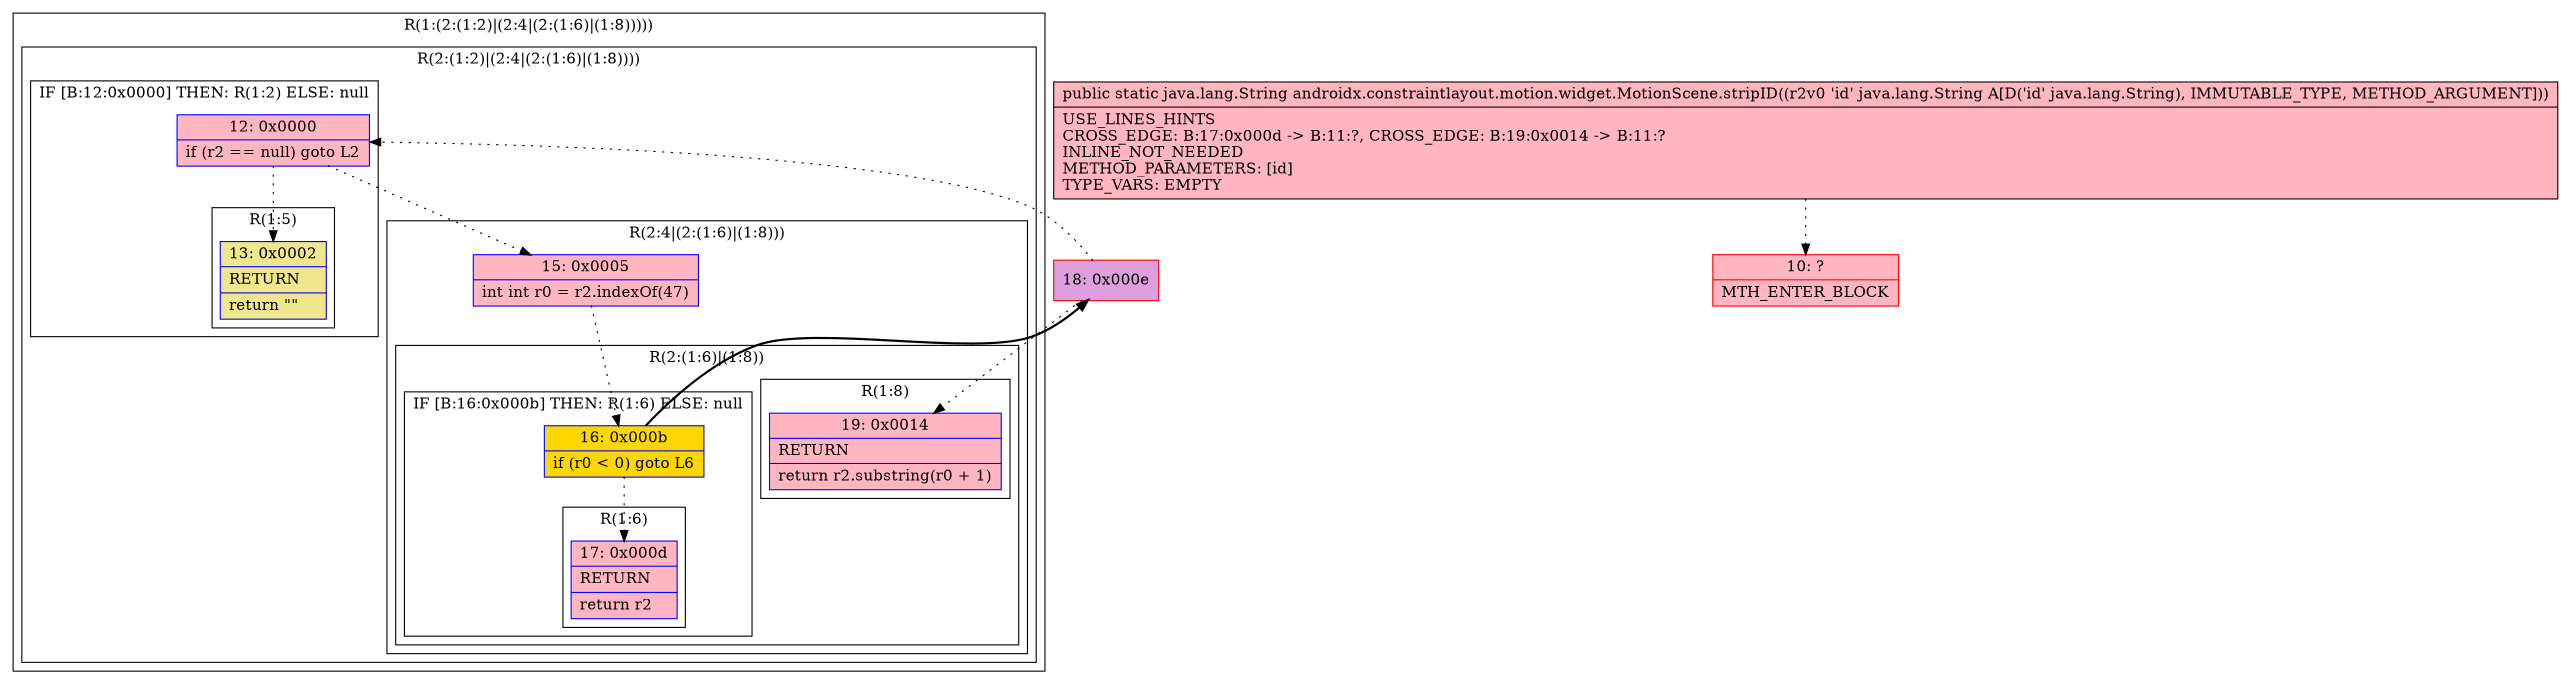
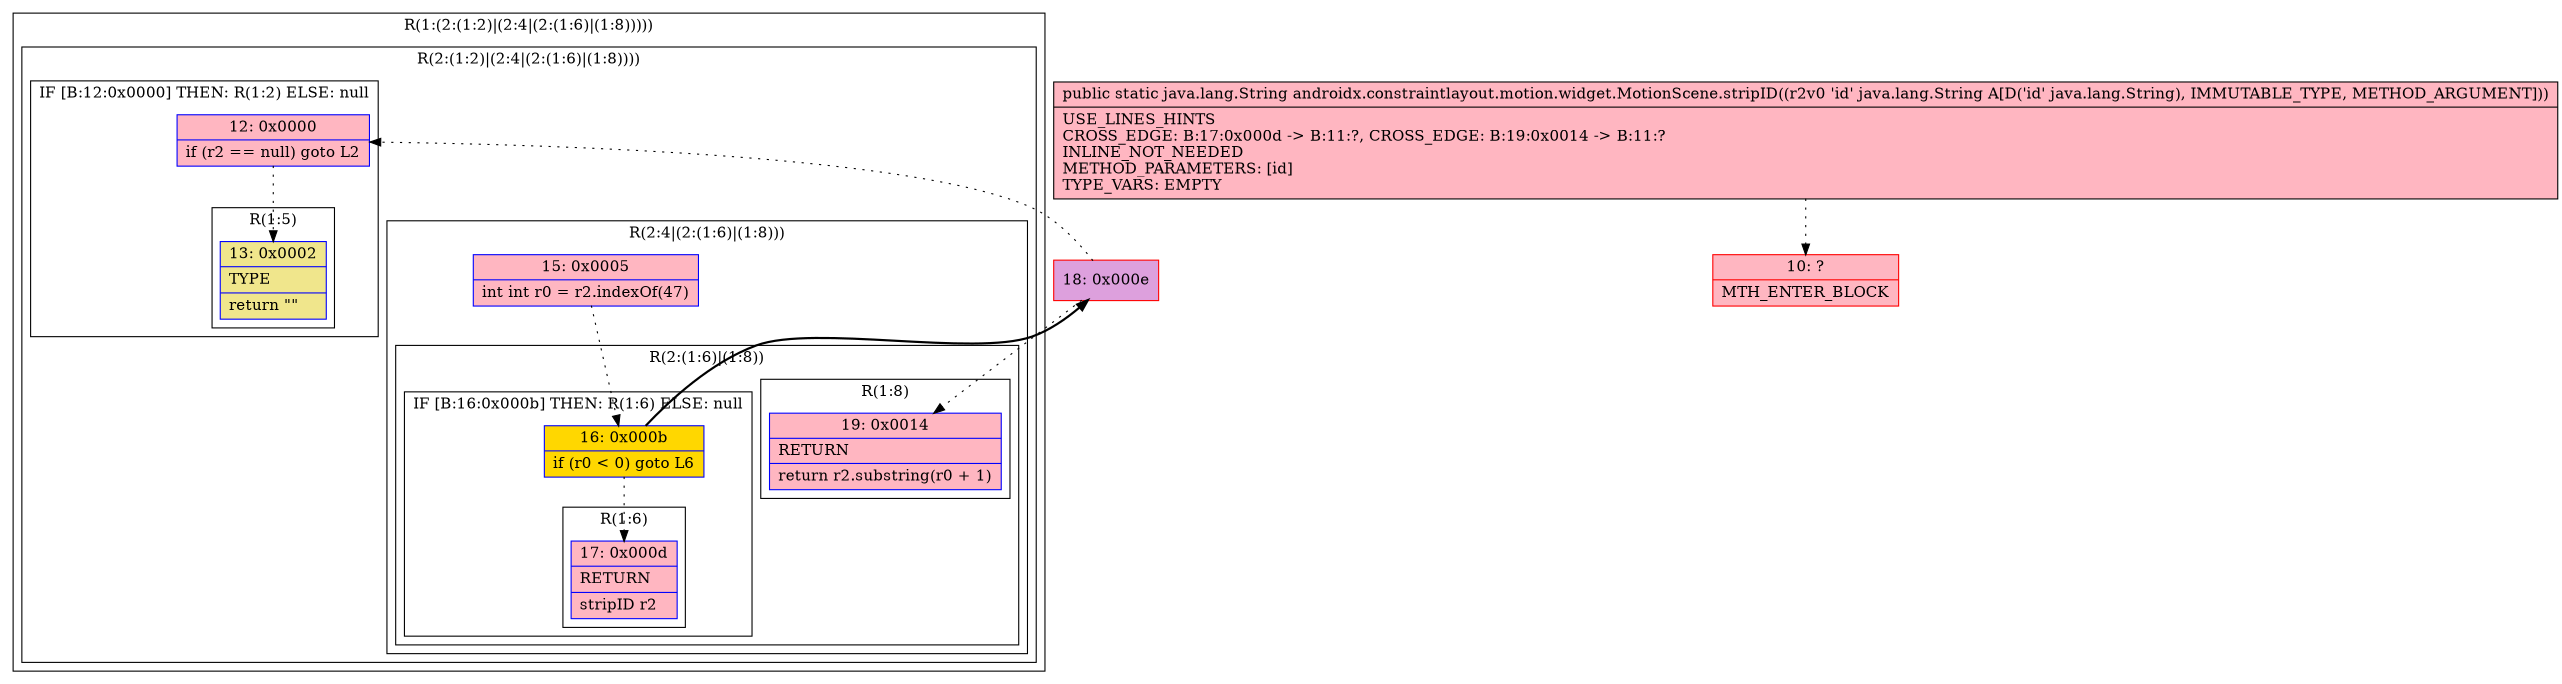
(424, 208) -> none
(265, 279) -> (250, 279)
(616, 605) -> (619, 605)
